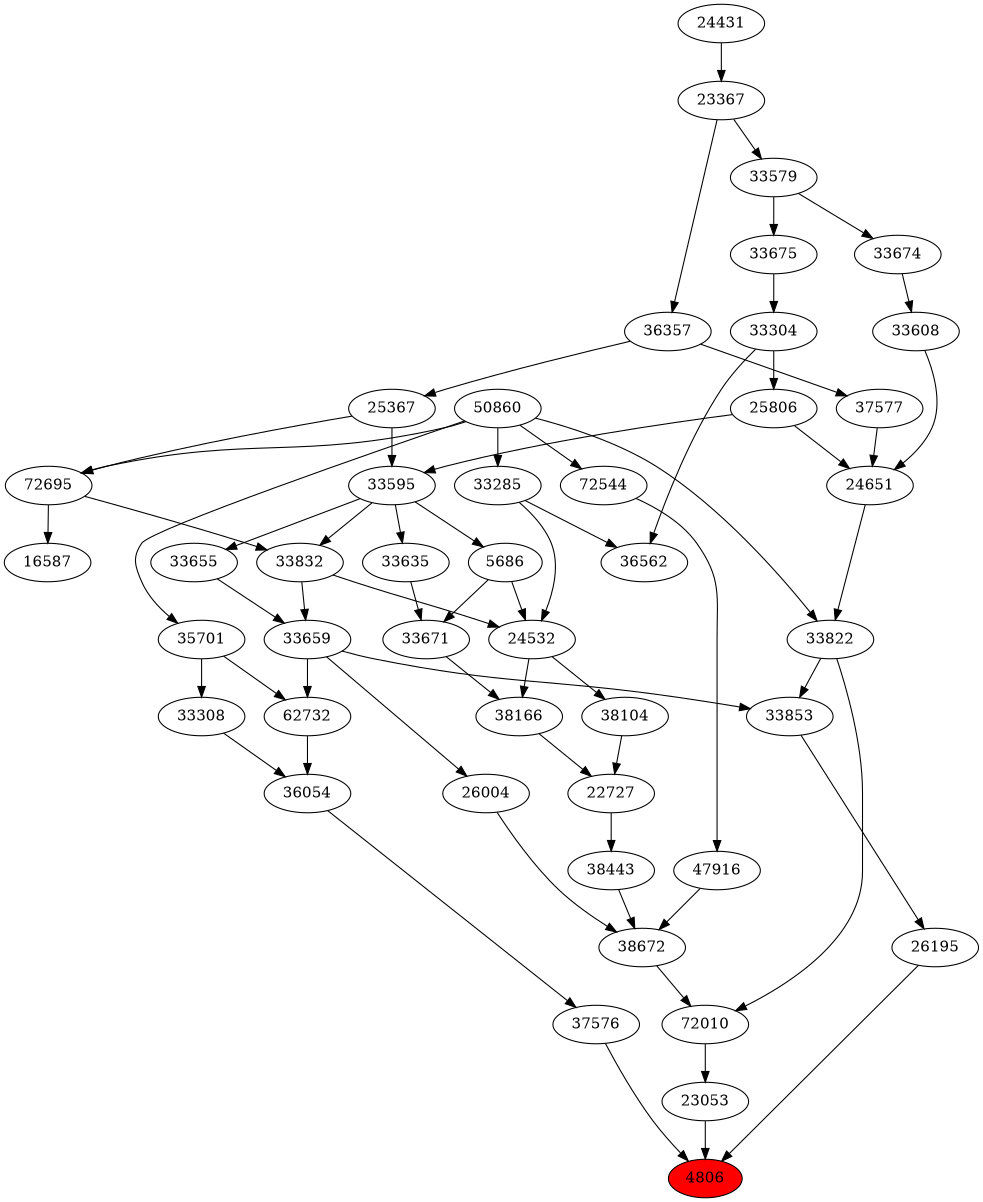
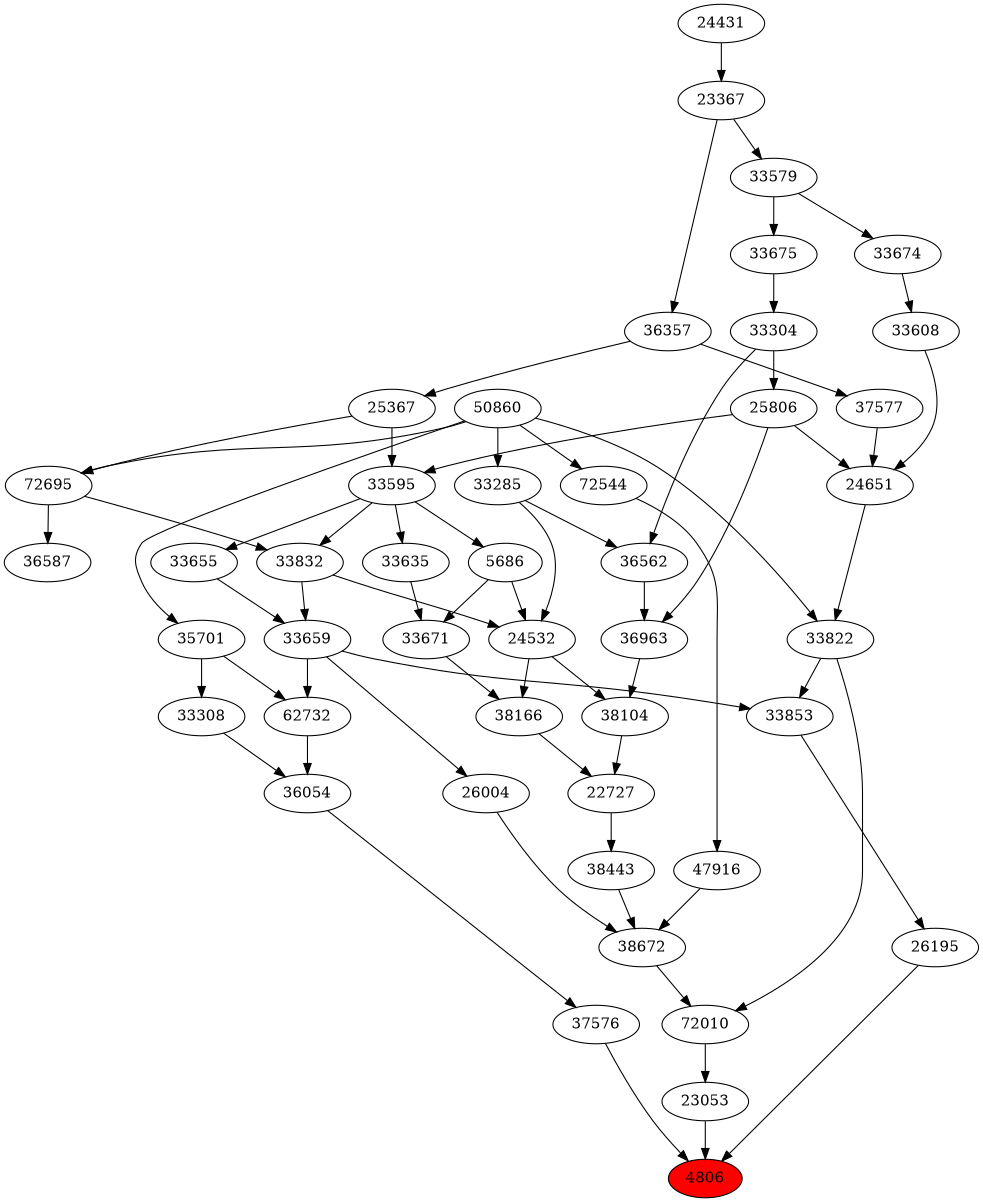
(48, 563) -> (48, 563)
none -> (644, 640)
